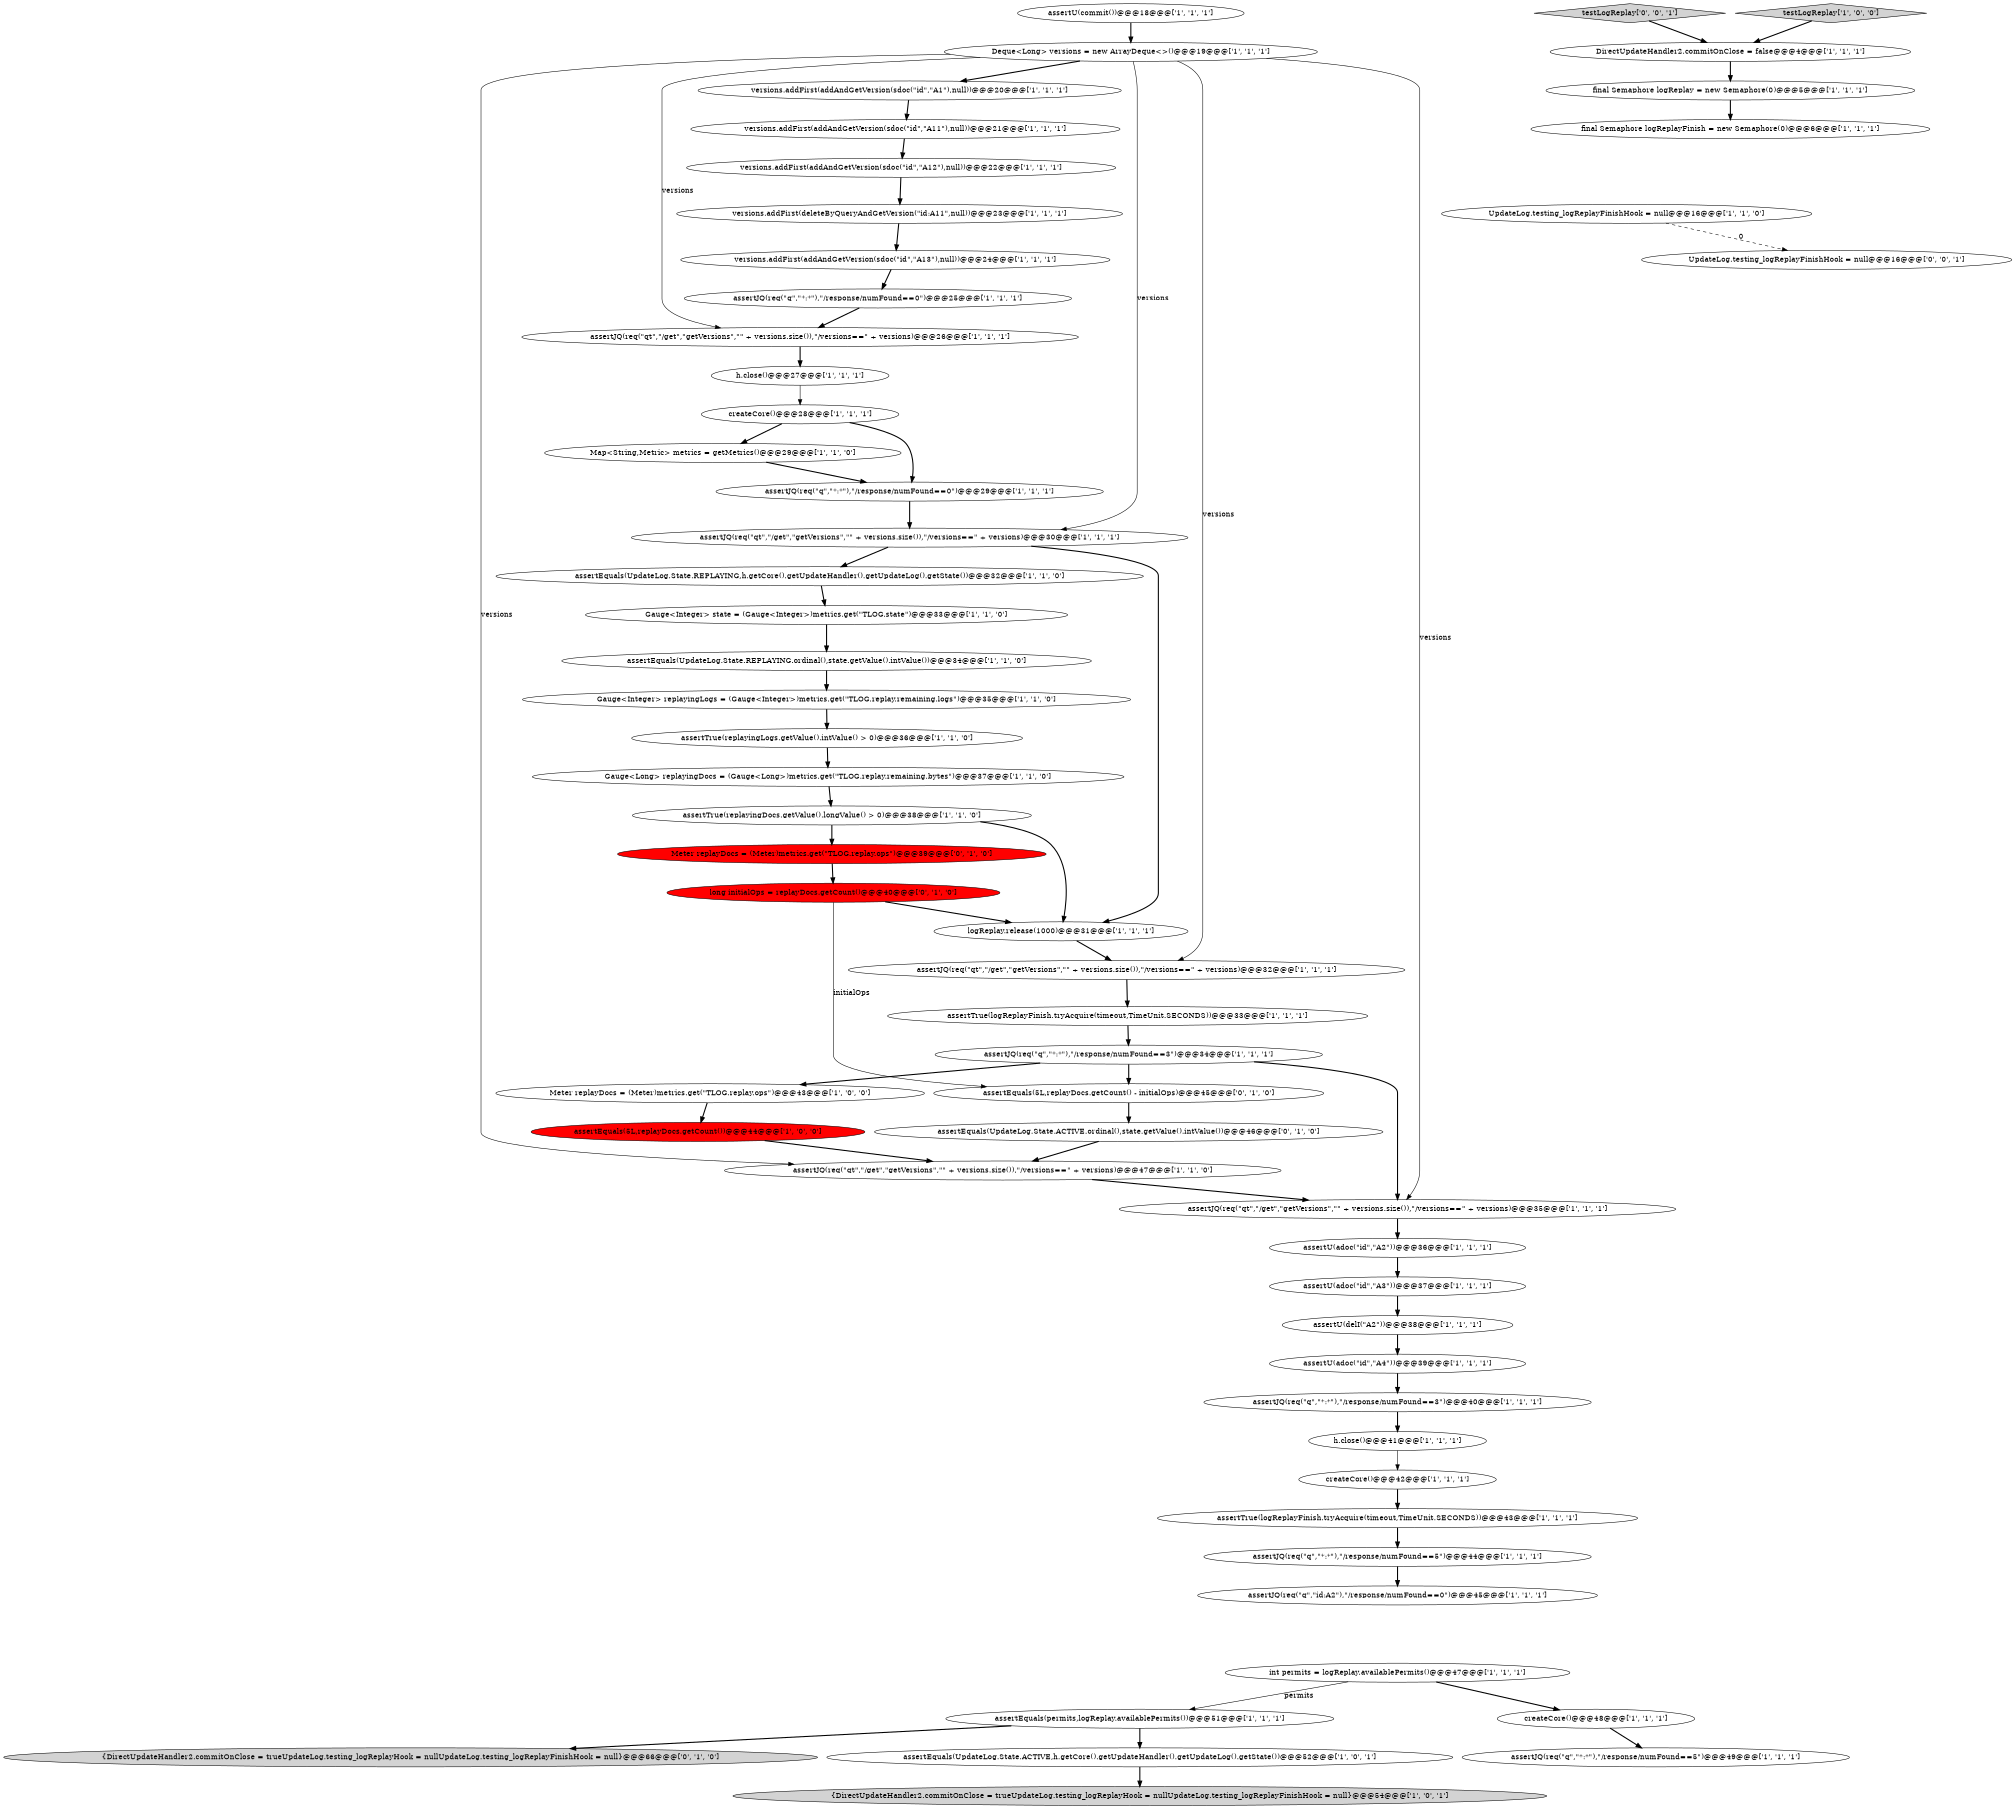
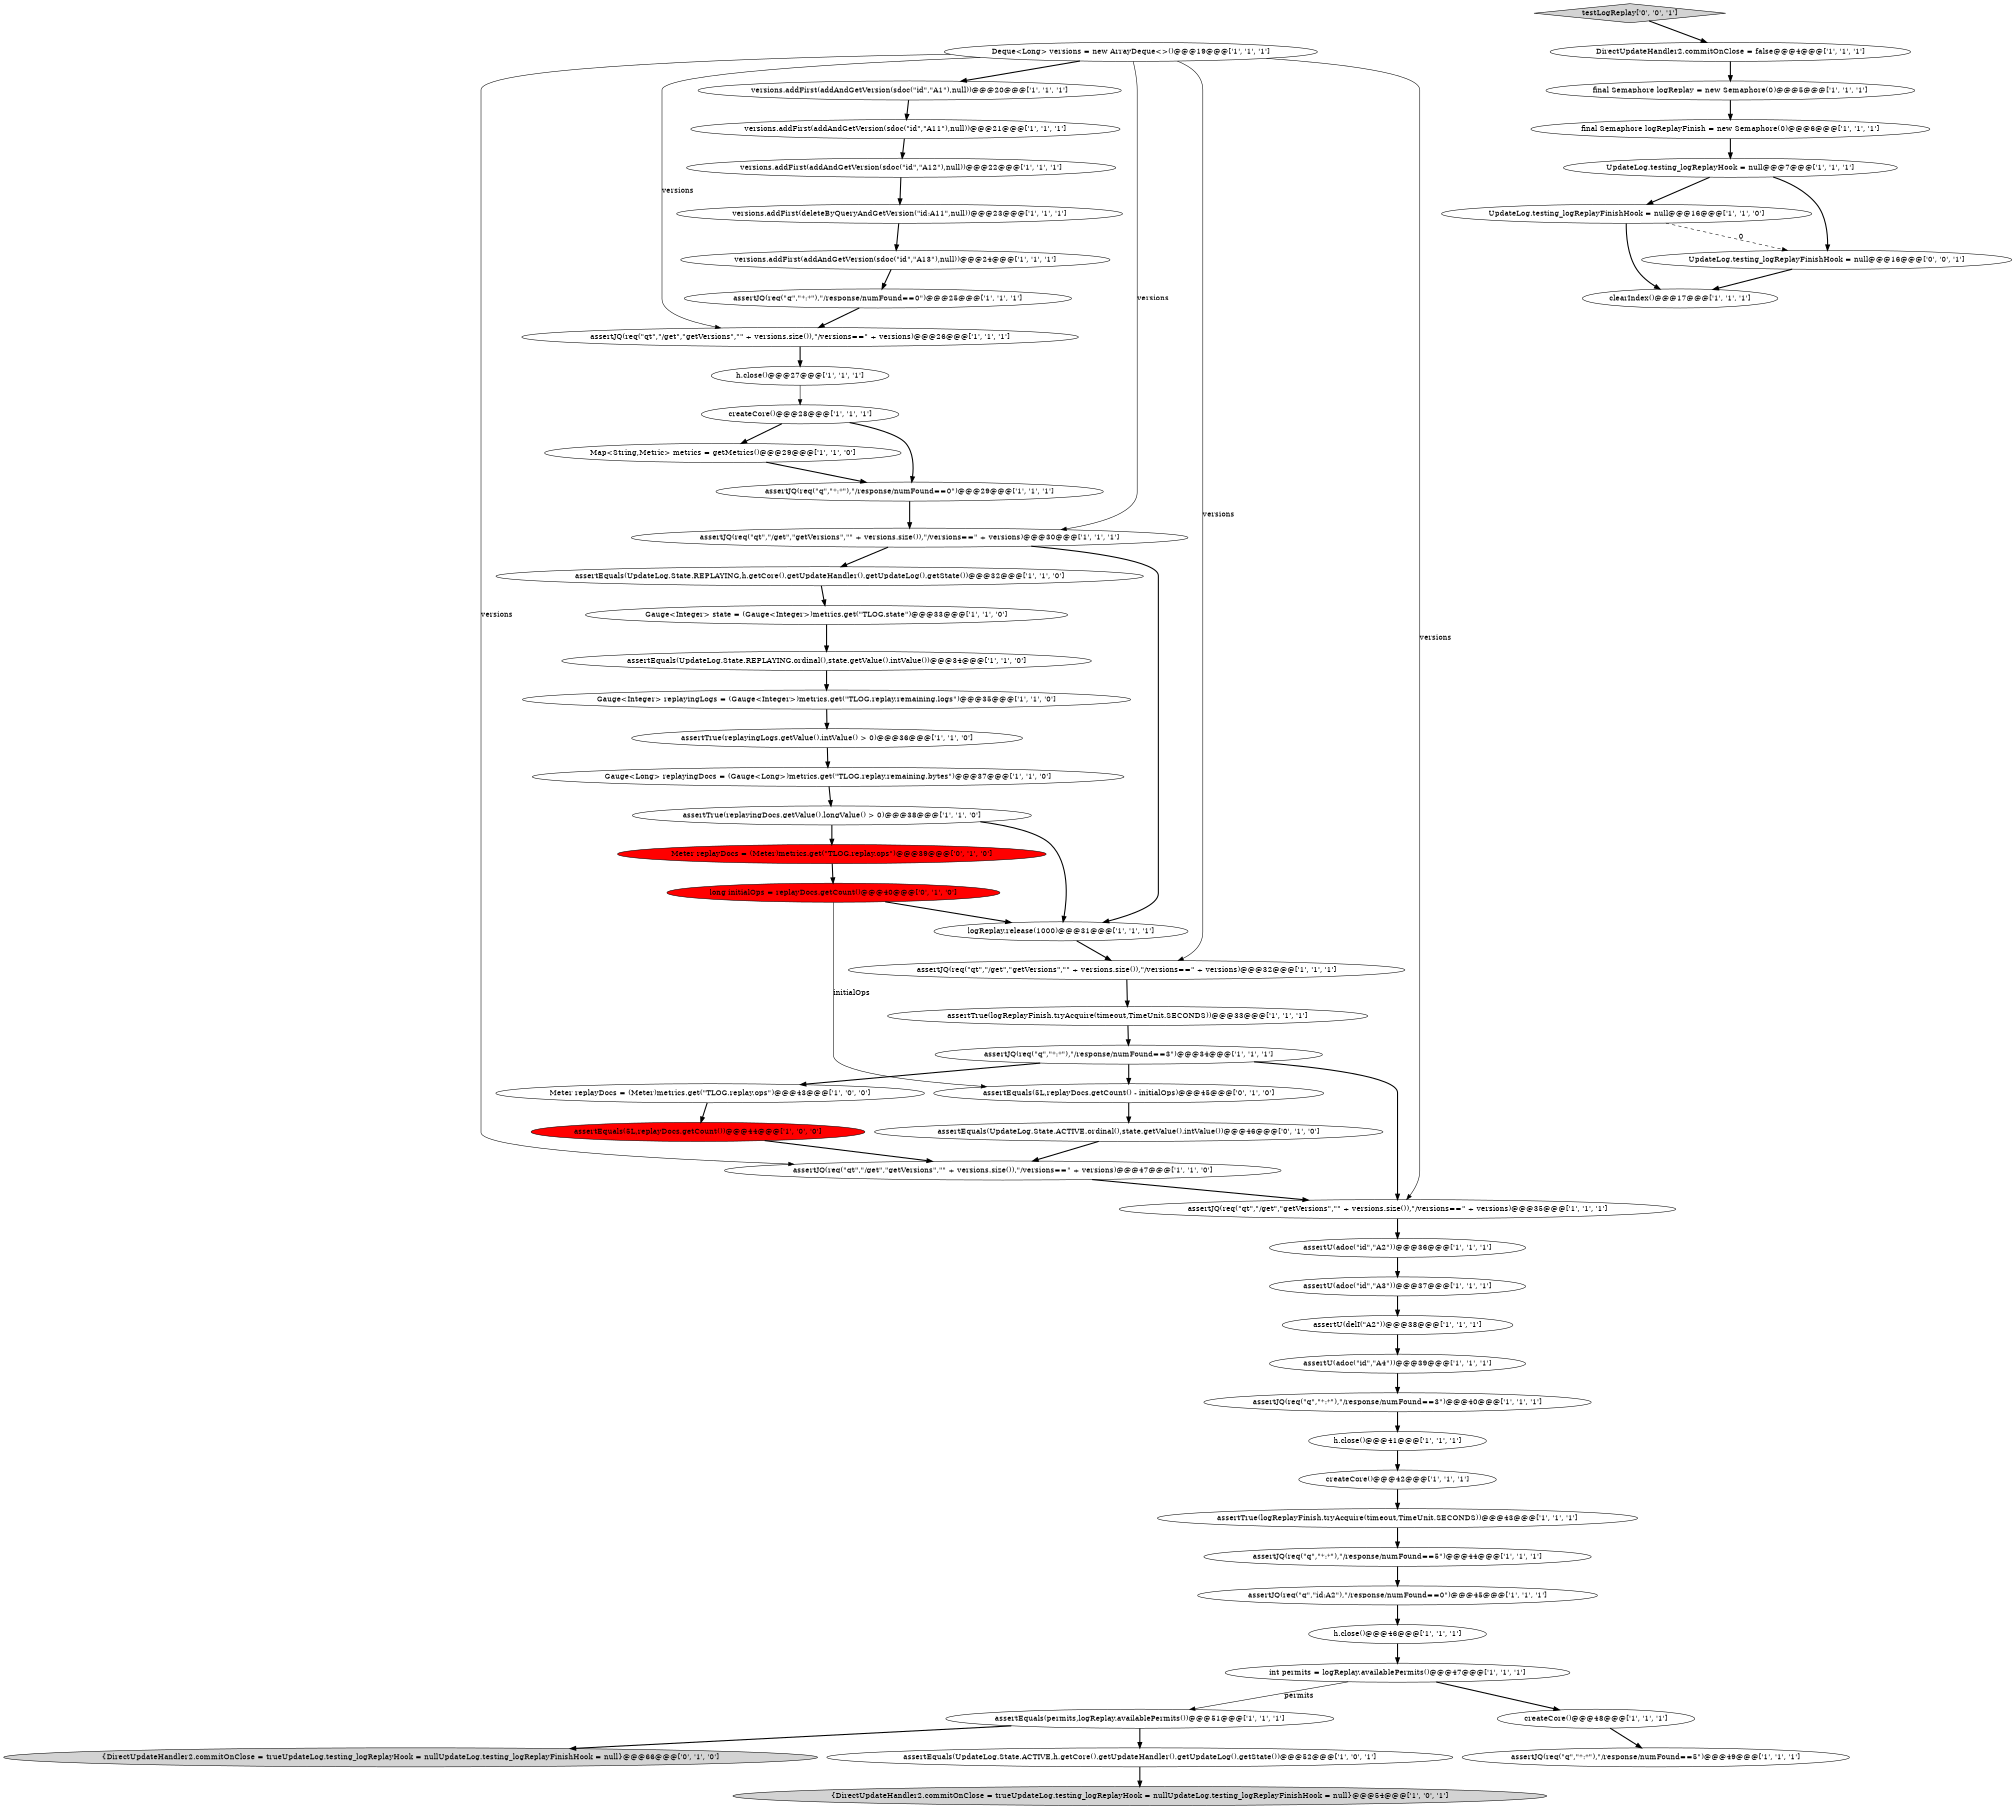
(1131, 13) -> none
(1831, 13) -> none
none -> (1730, 168)
none -> (1680, 298)
(1398, 1458) -> (1398, 1458)
none -> (1398, 1634)
